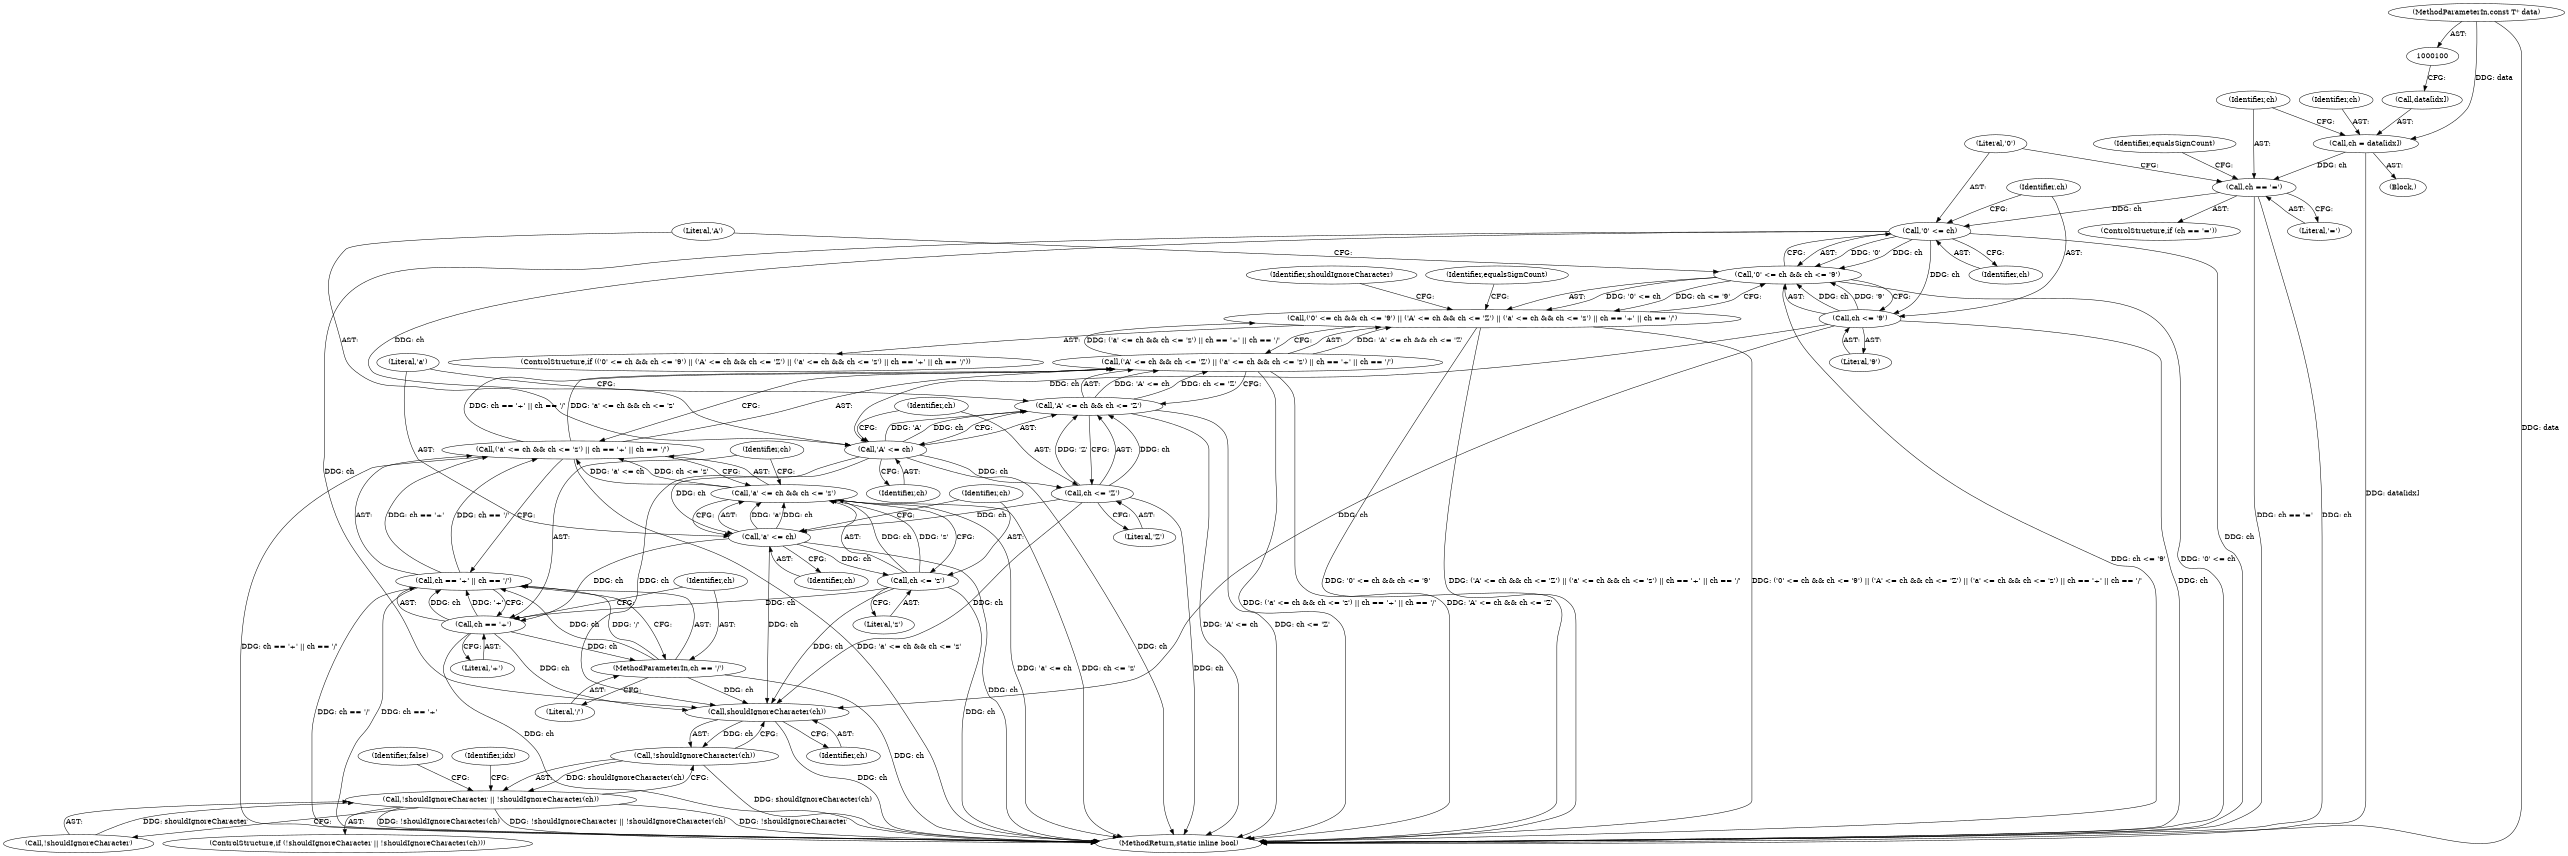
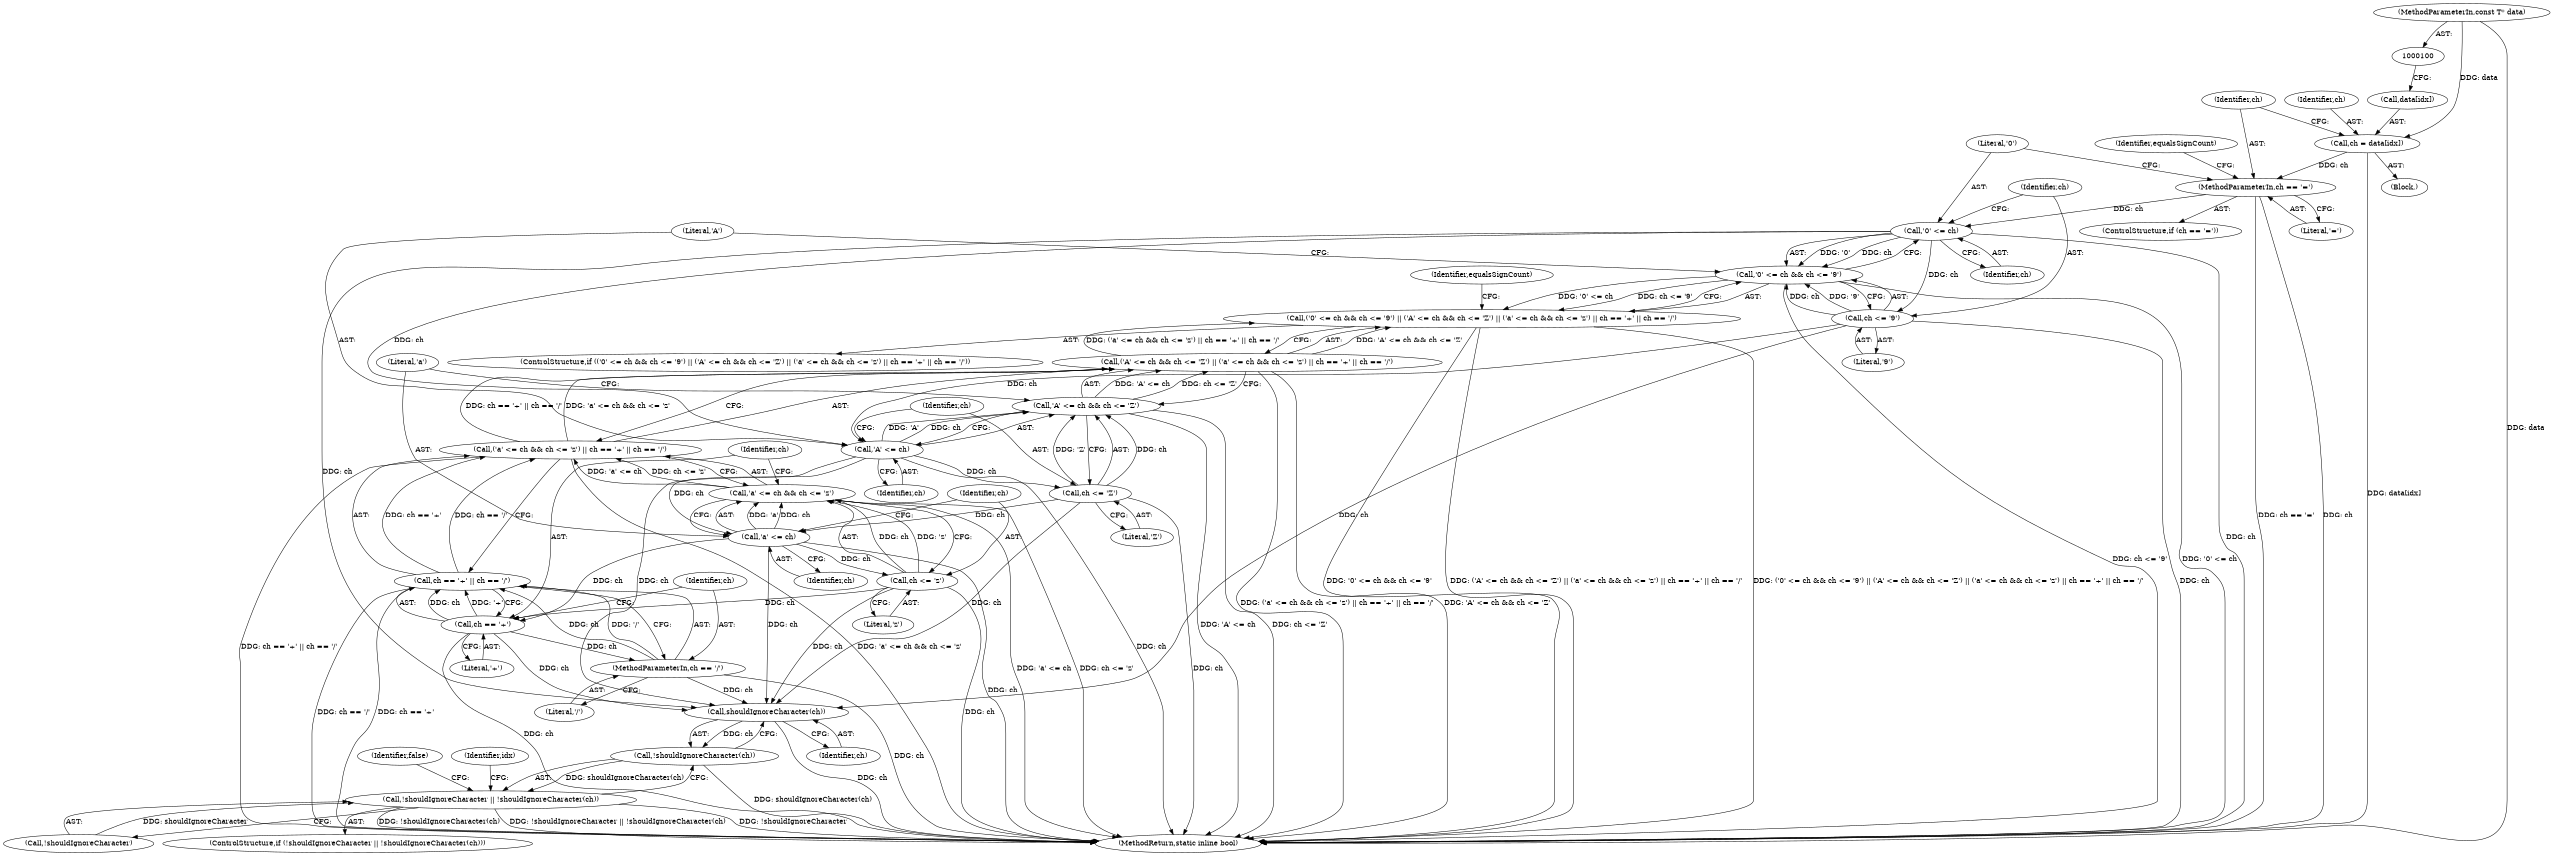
(2254, 188) -> (2256, 188)
(1332, 275) -> none
